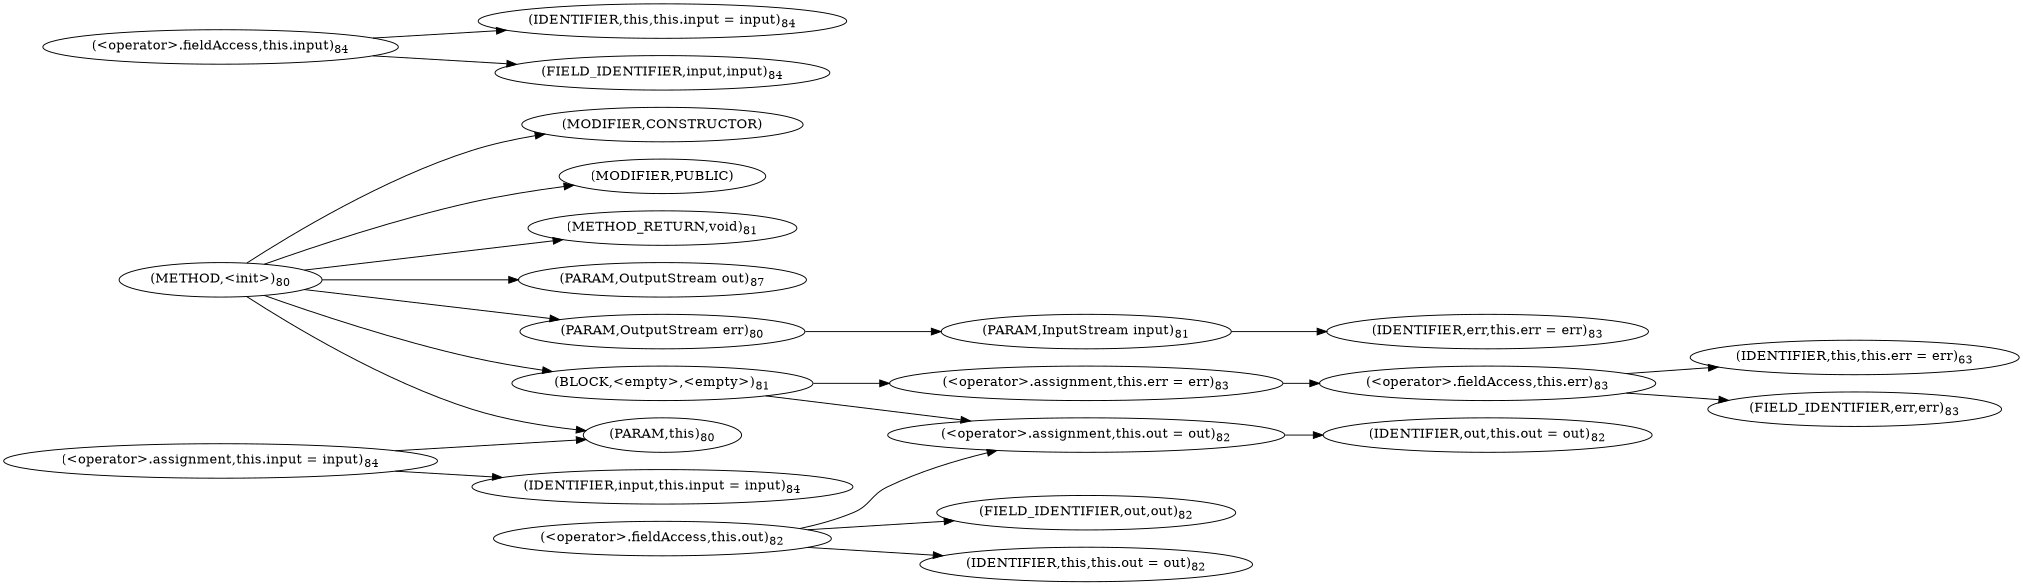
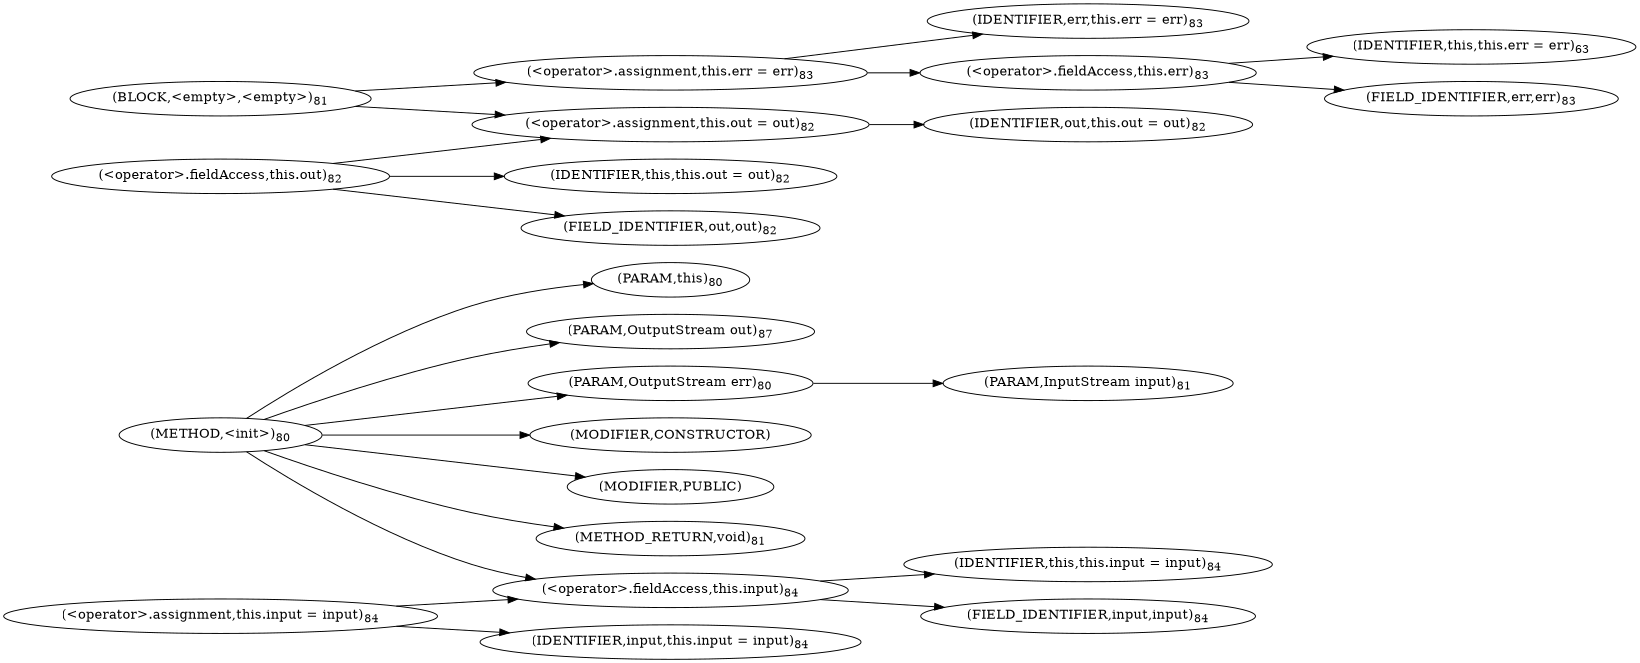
(1274, 332) -> (879, 47)
(402, 340) -> (381, 527)
(486, 445) -> (452, 603)
